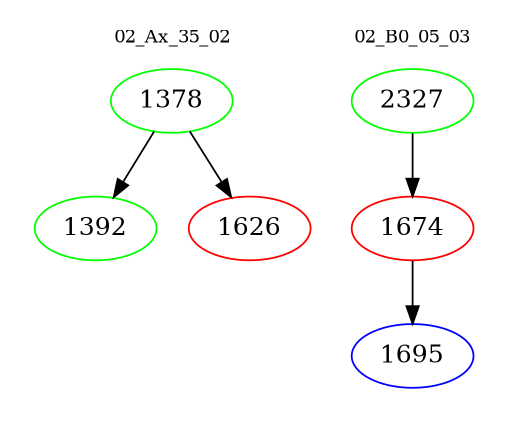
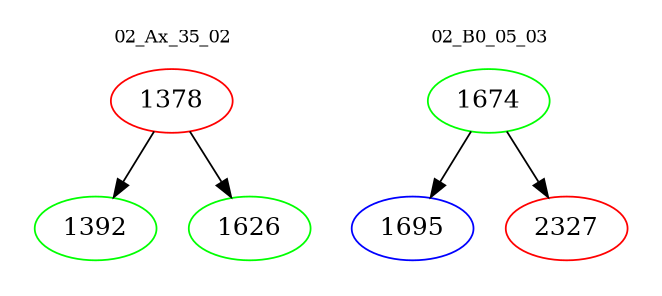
(172, 101) -> (172, 101)
(413, 101) -> (567, 228)
(413, 156) -> (523, 157)
(250, 228) -> (250, 228)
(413, 228) -> (489, 101)
